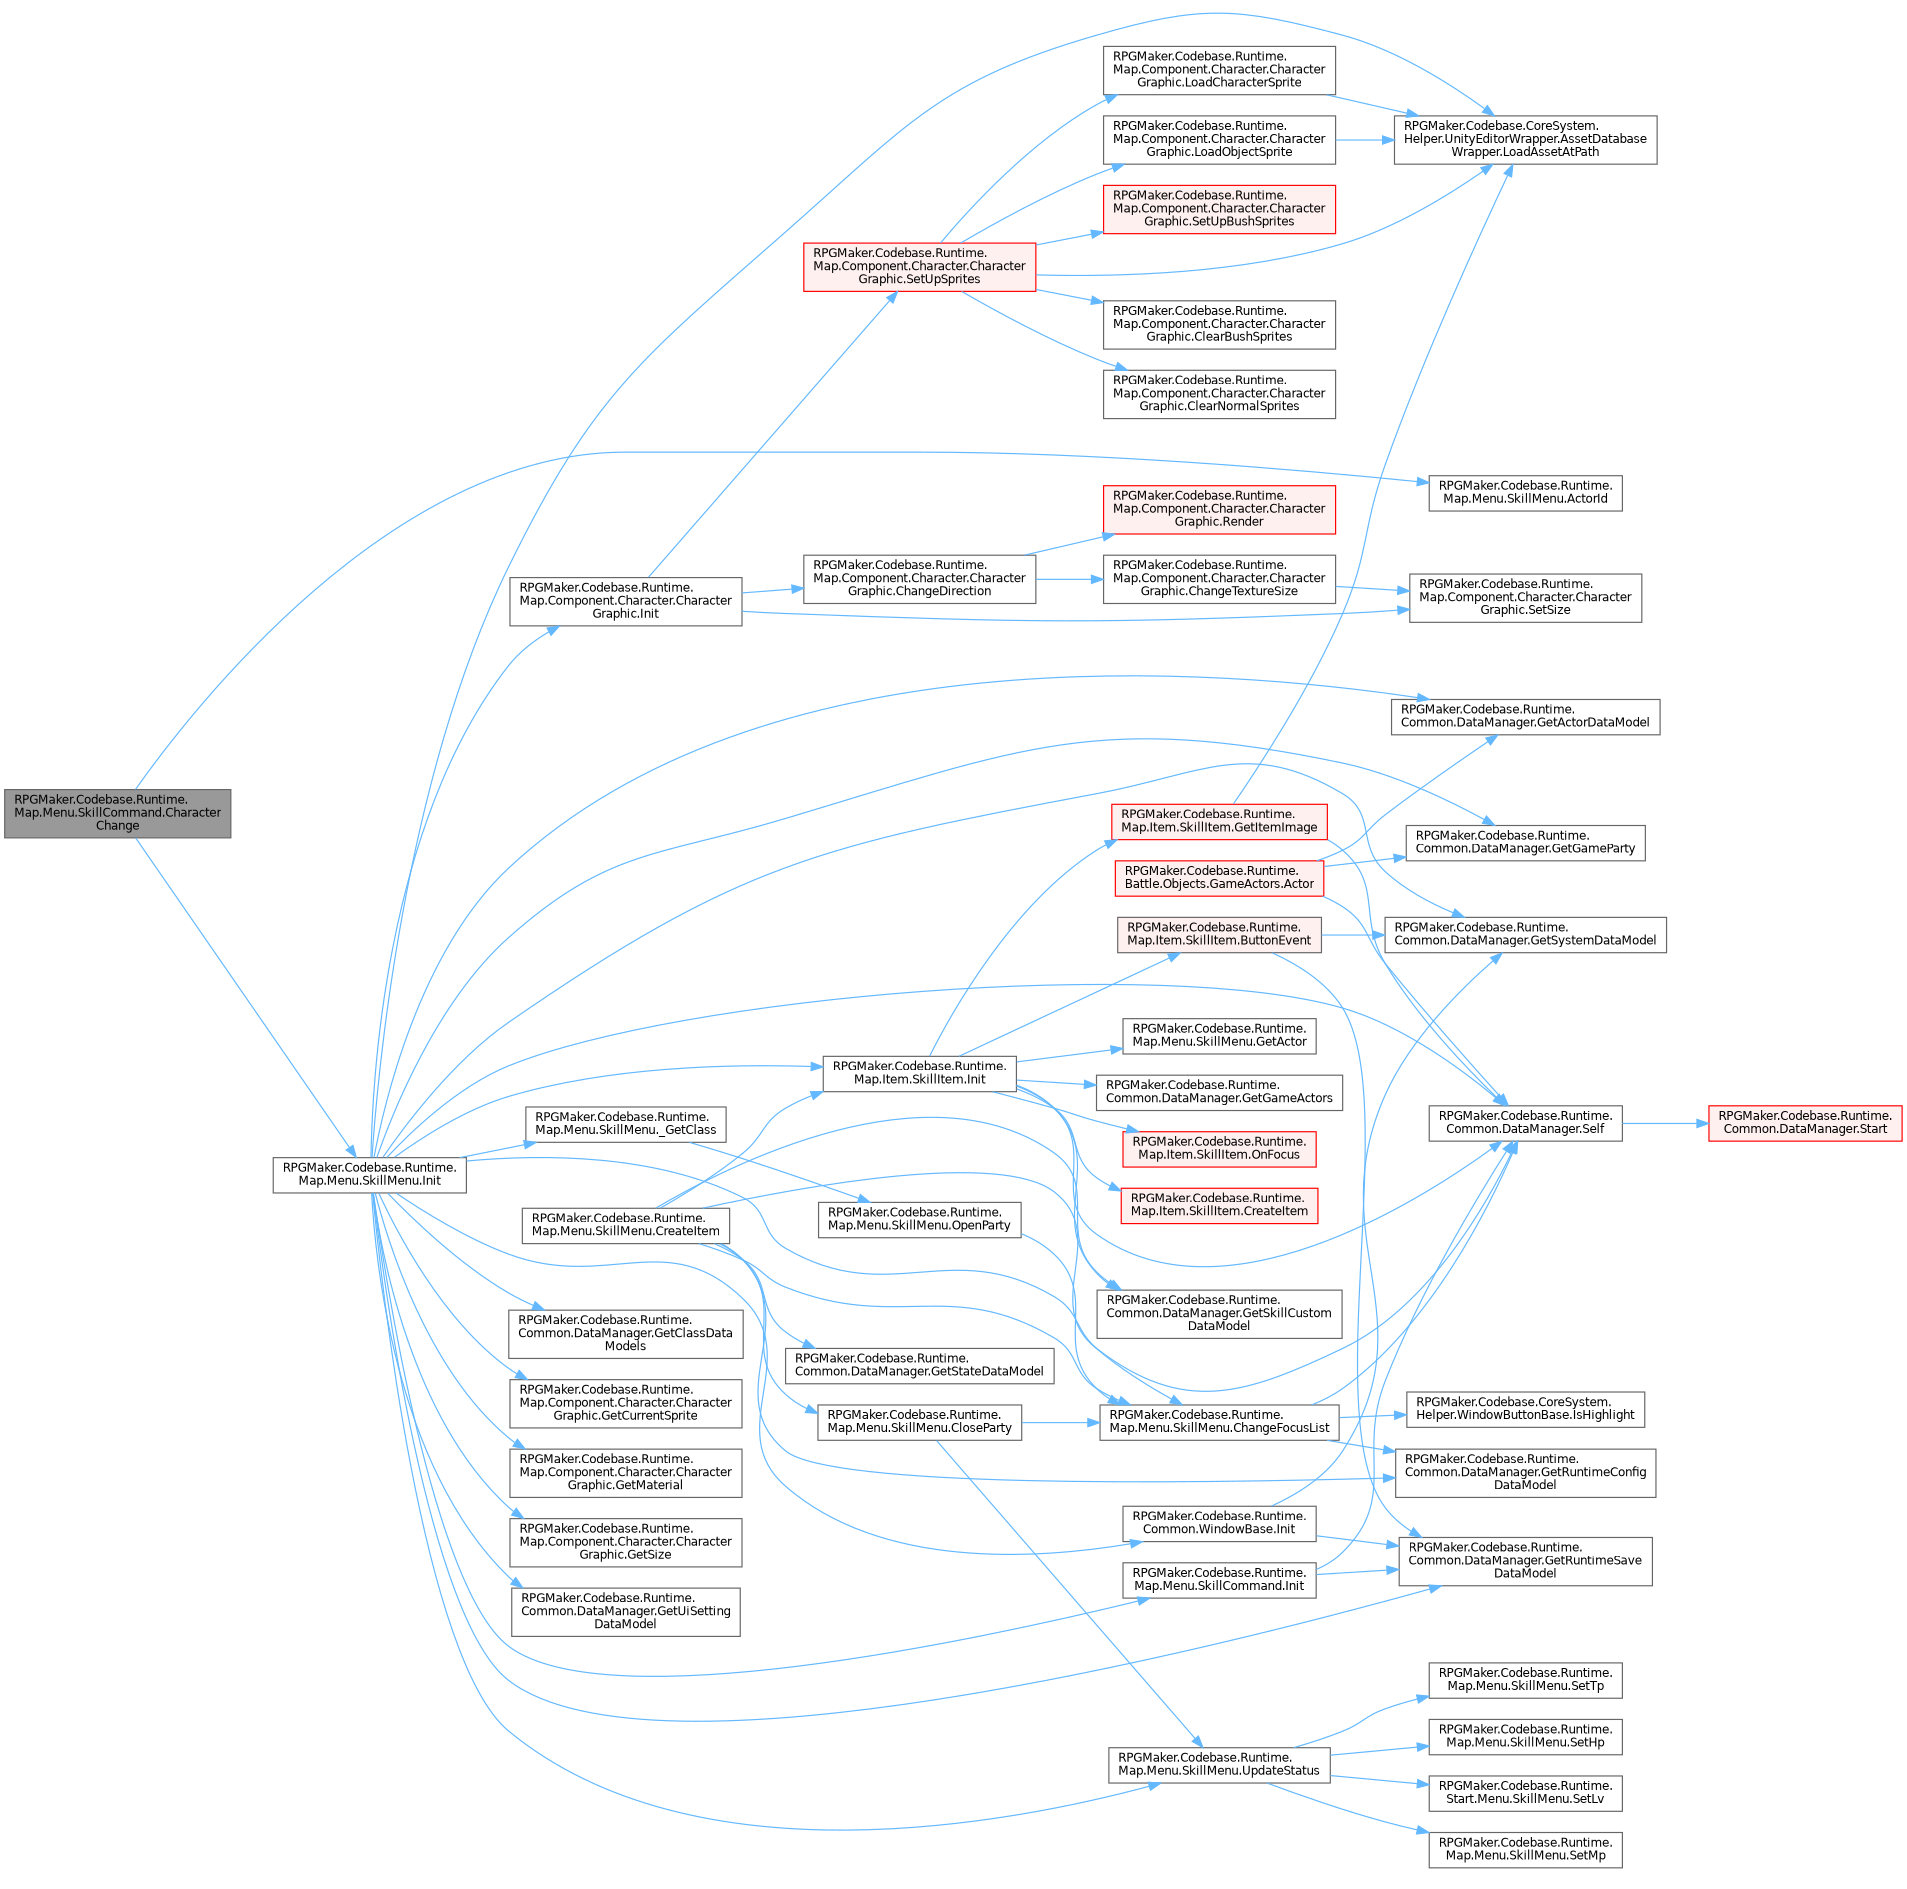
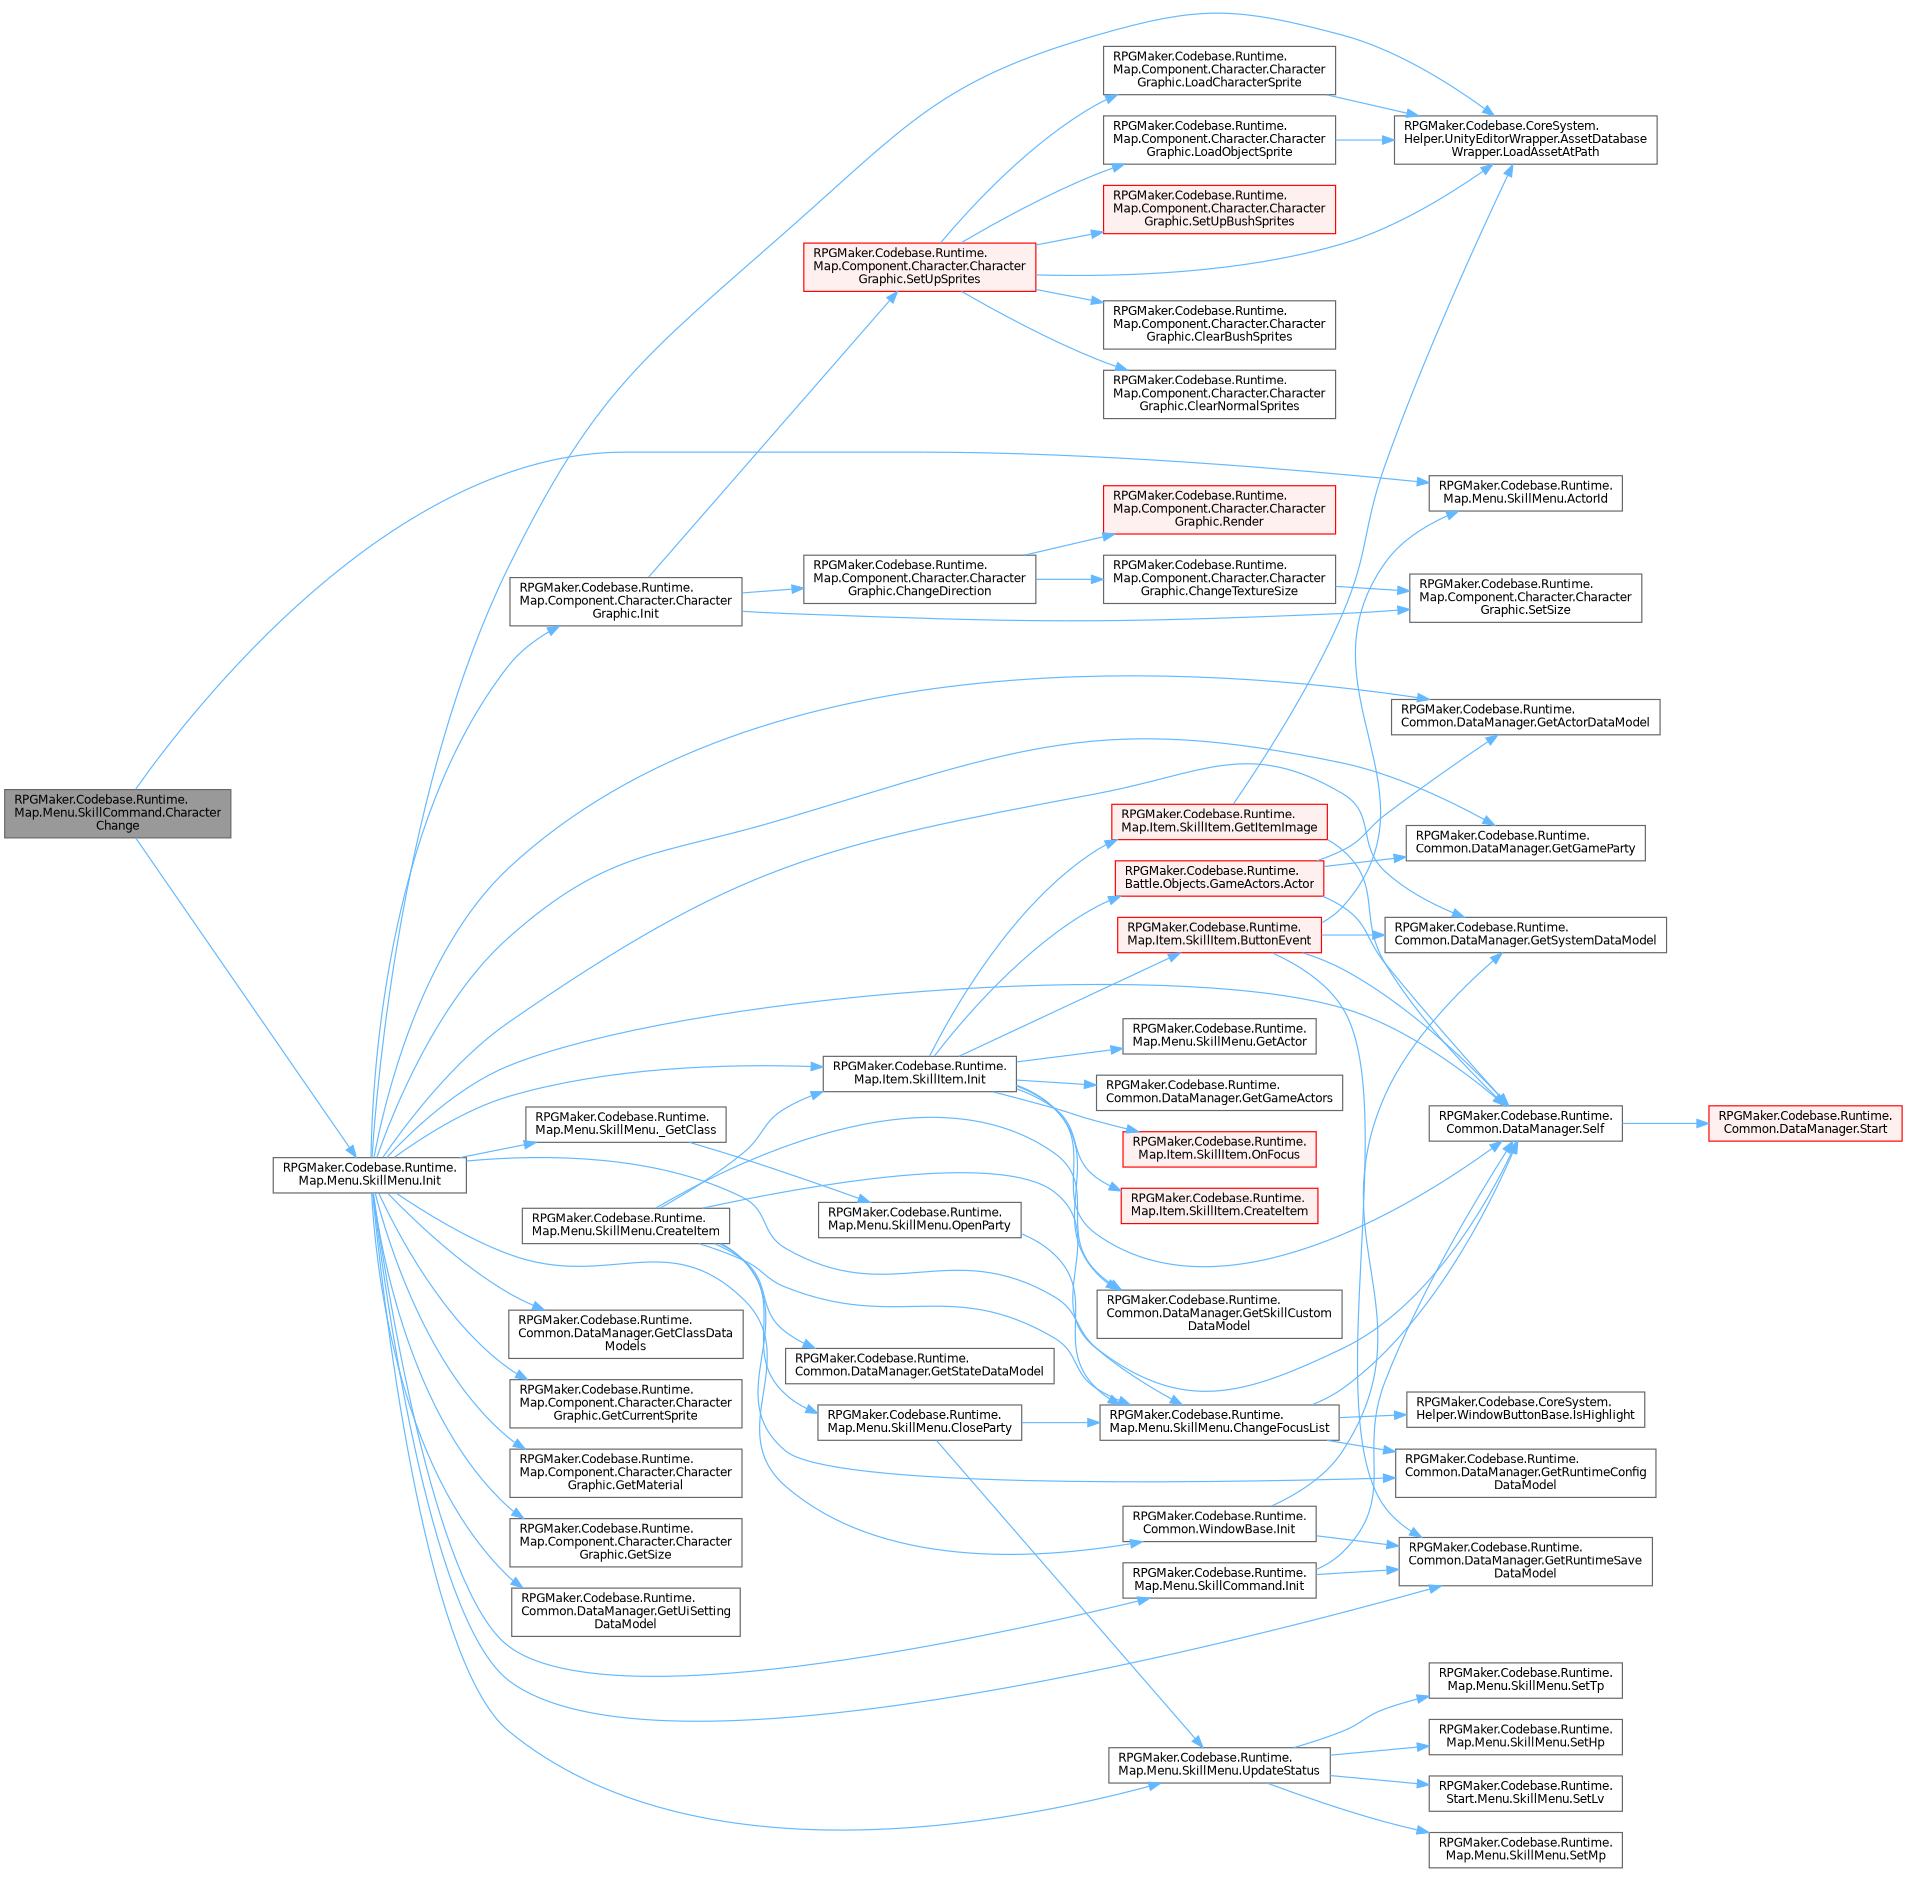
none -> (1363, 711)
(1220, 935) -> (1220, 935)
none -> (1013, 969)
none -> (1409, 1013)
